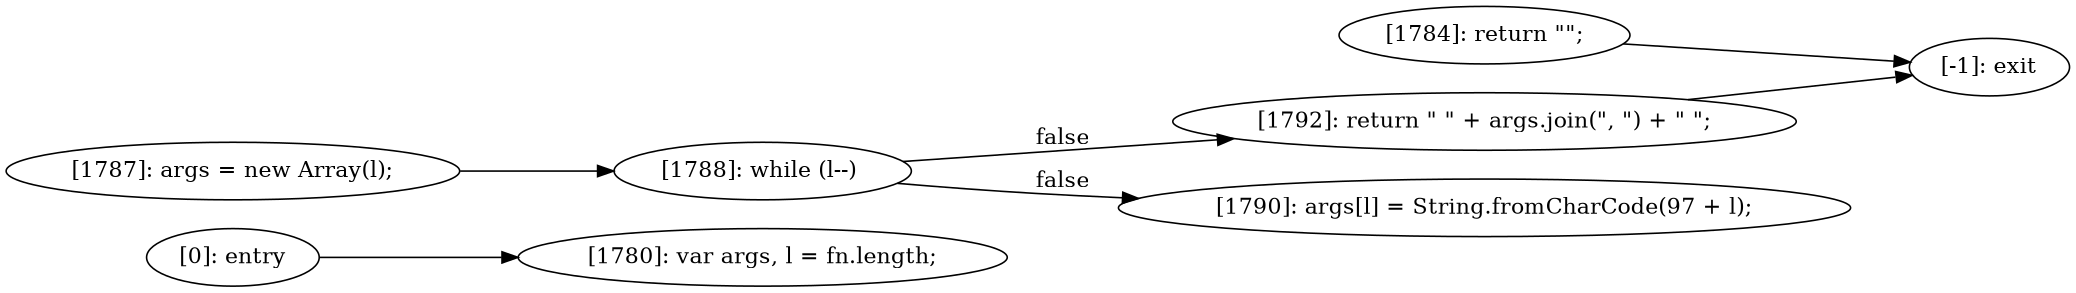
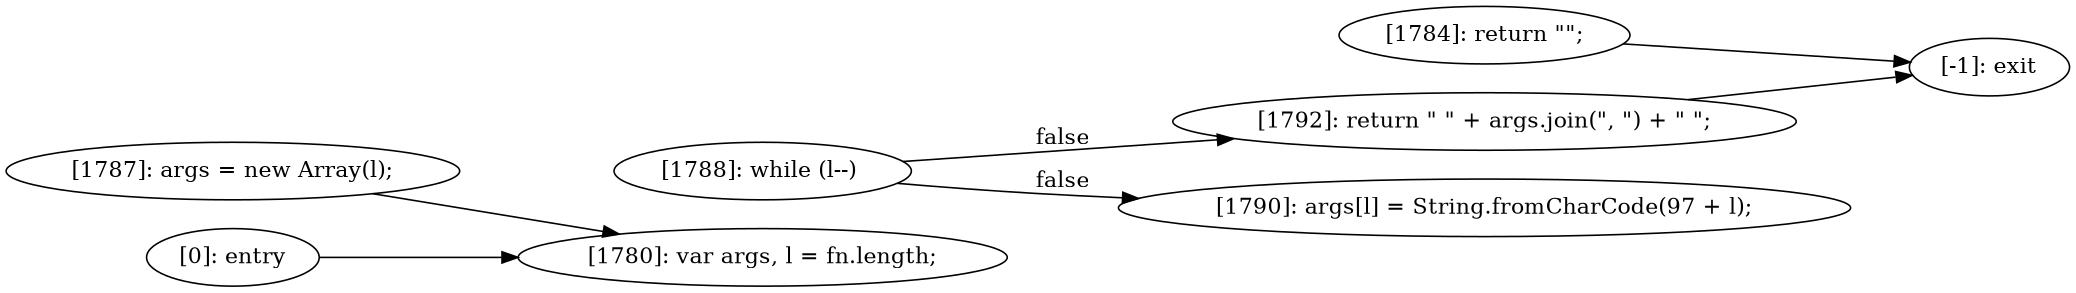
(529, 171) -> (488, 213)
